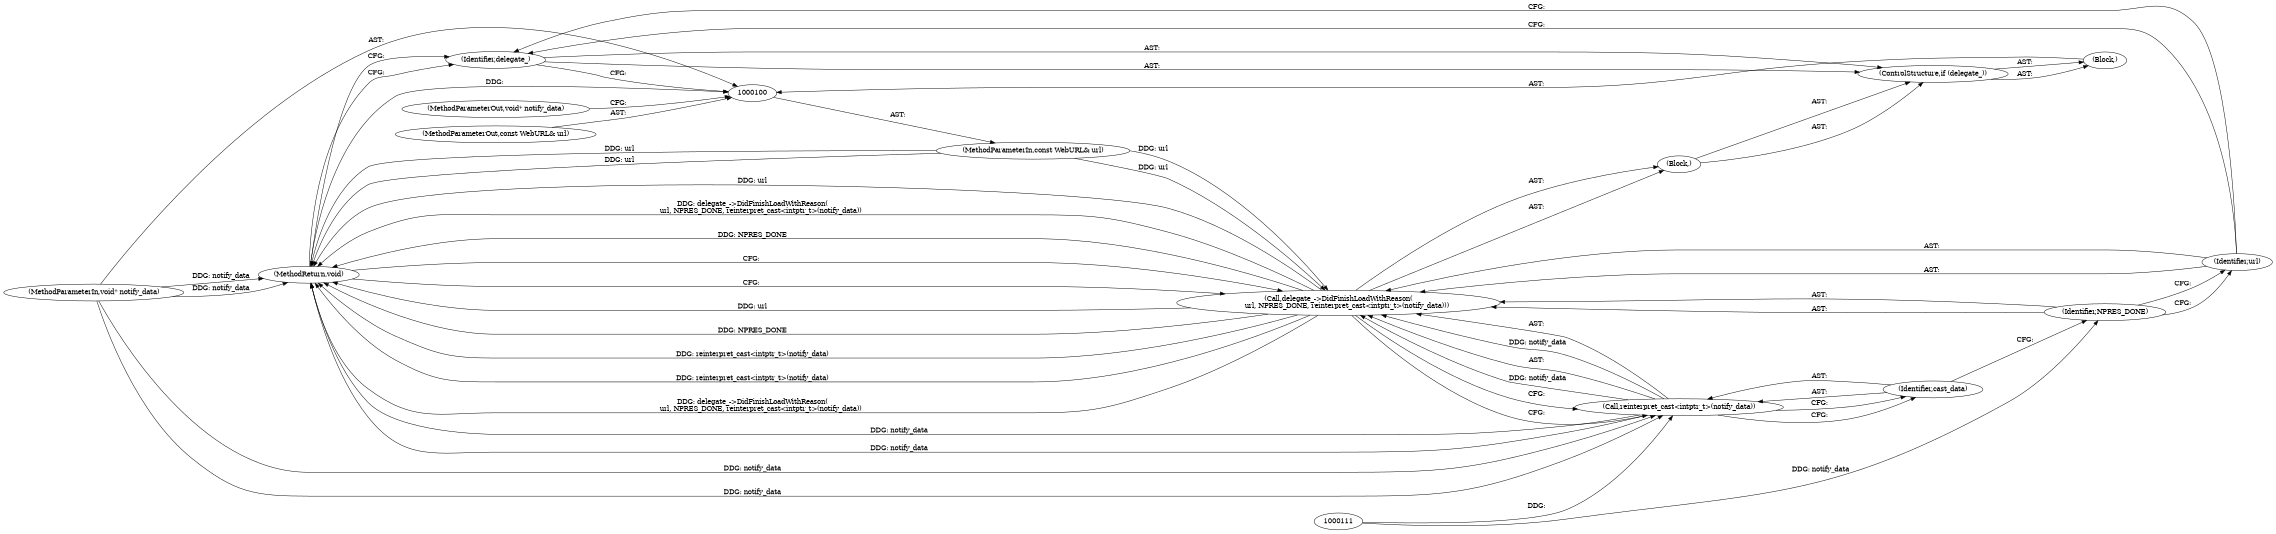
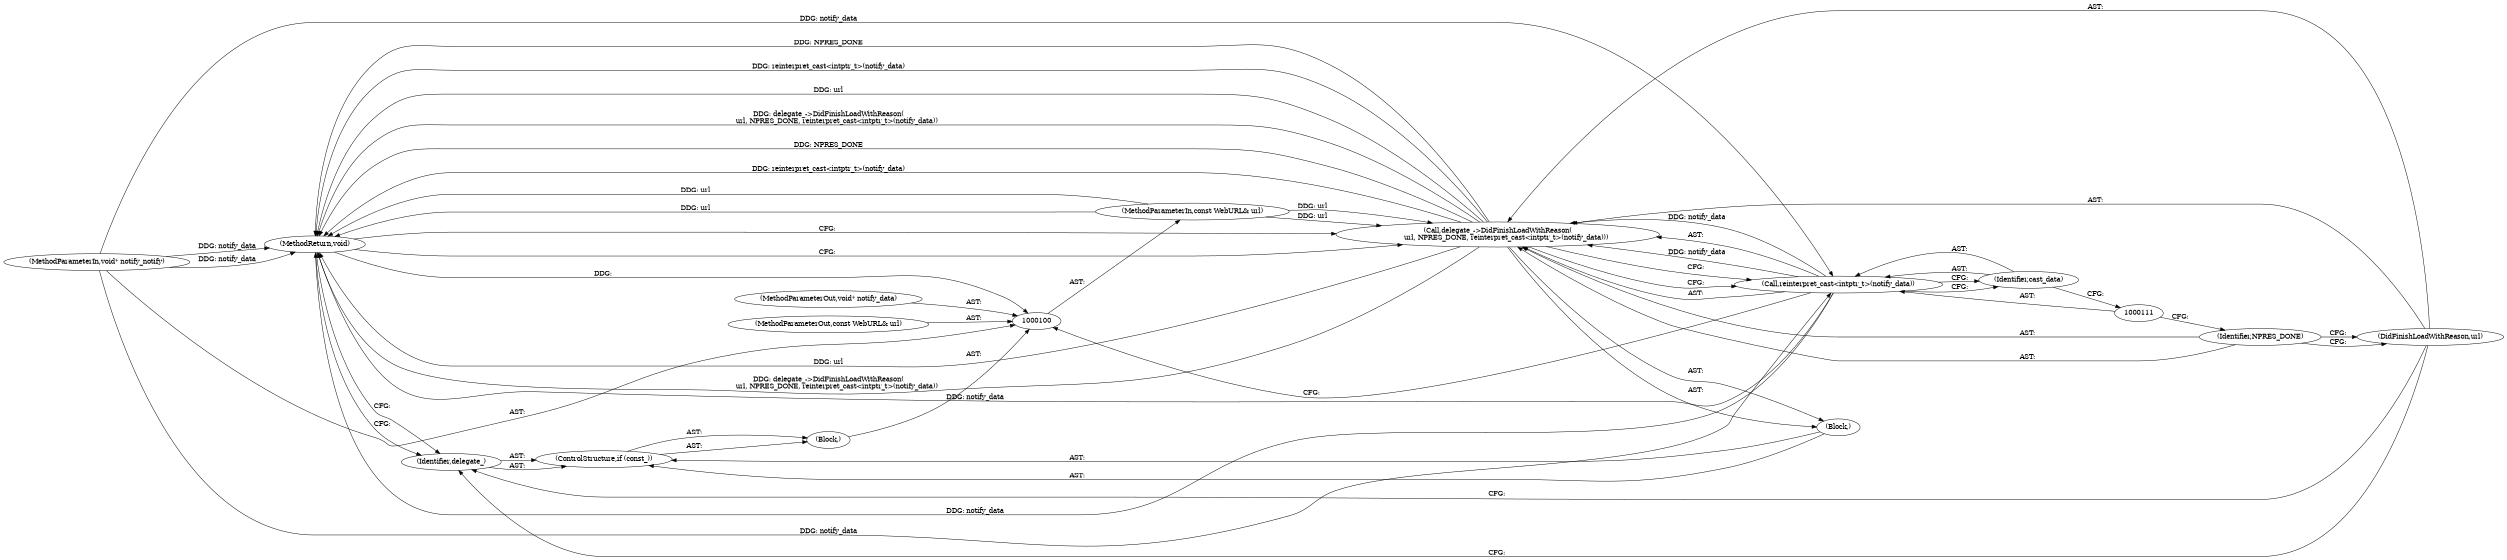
(1933, 74) -> (604, 459)
(629, 81) -> (1435, 386)
(619, 103) -> (975, 303)
(2237, 262) -> (2430, 337)
(94, 293) -> (97, 262)
(2017, 352) -> (2084, 297)
(1821, 470) -> (2181, 317)
(1538, 506) -> (2029, 296)
